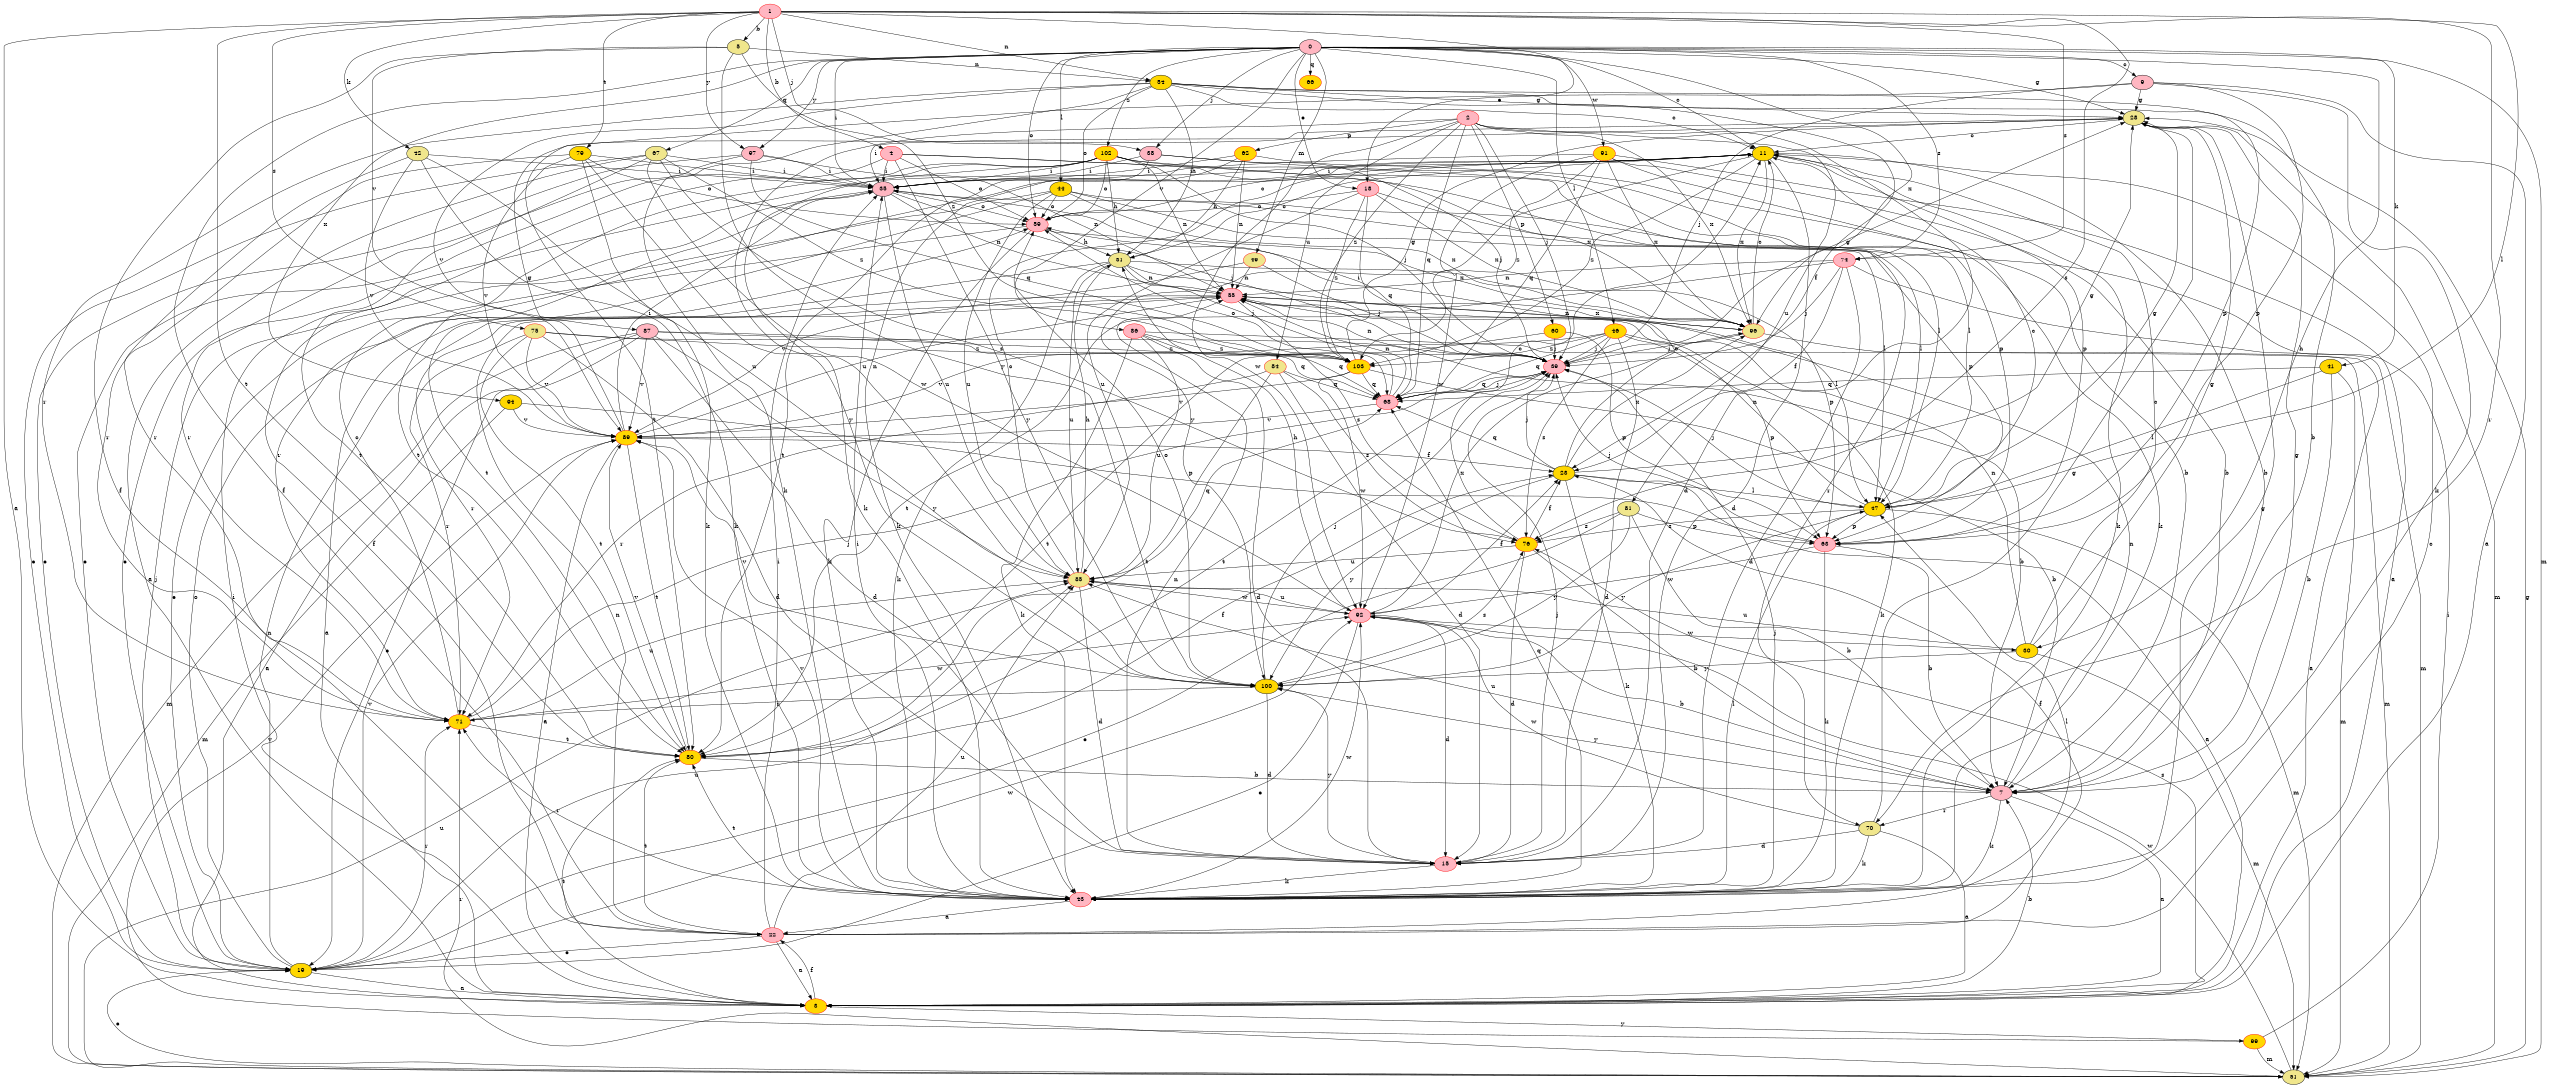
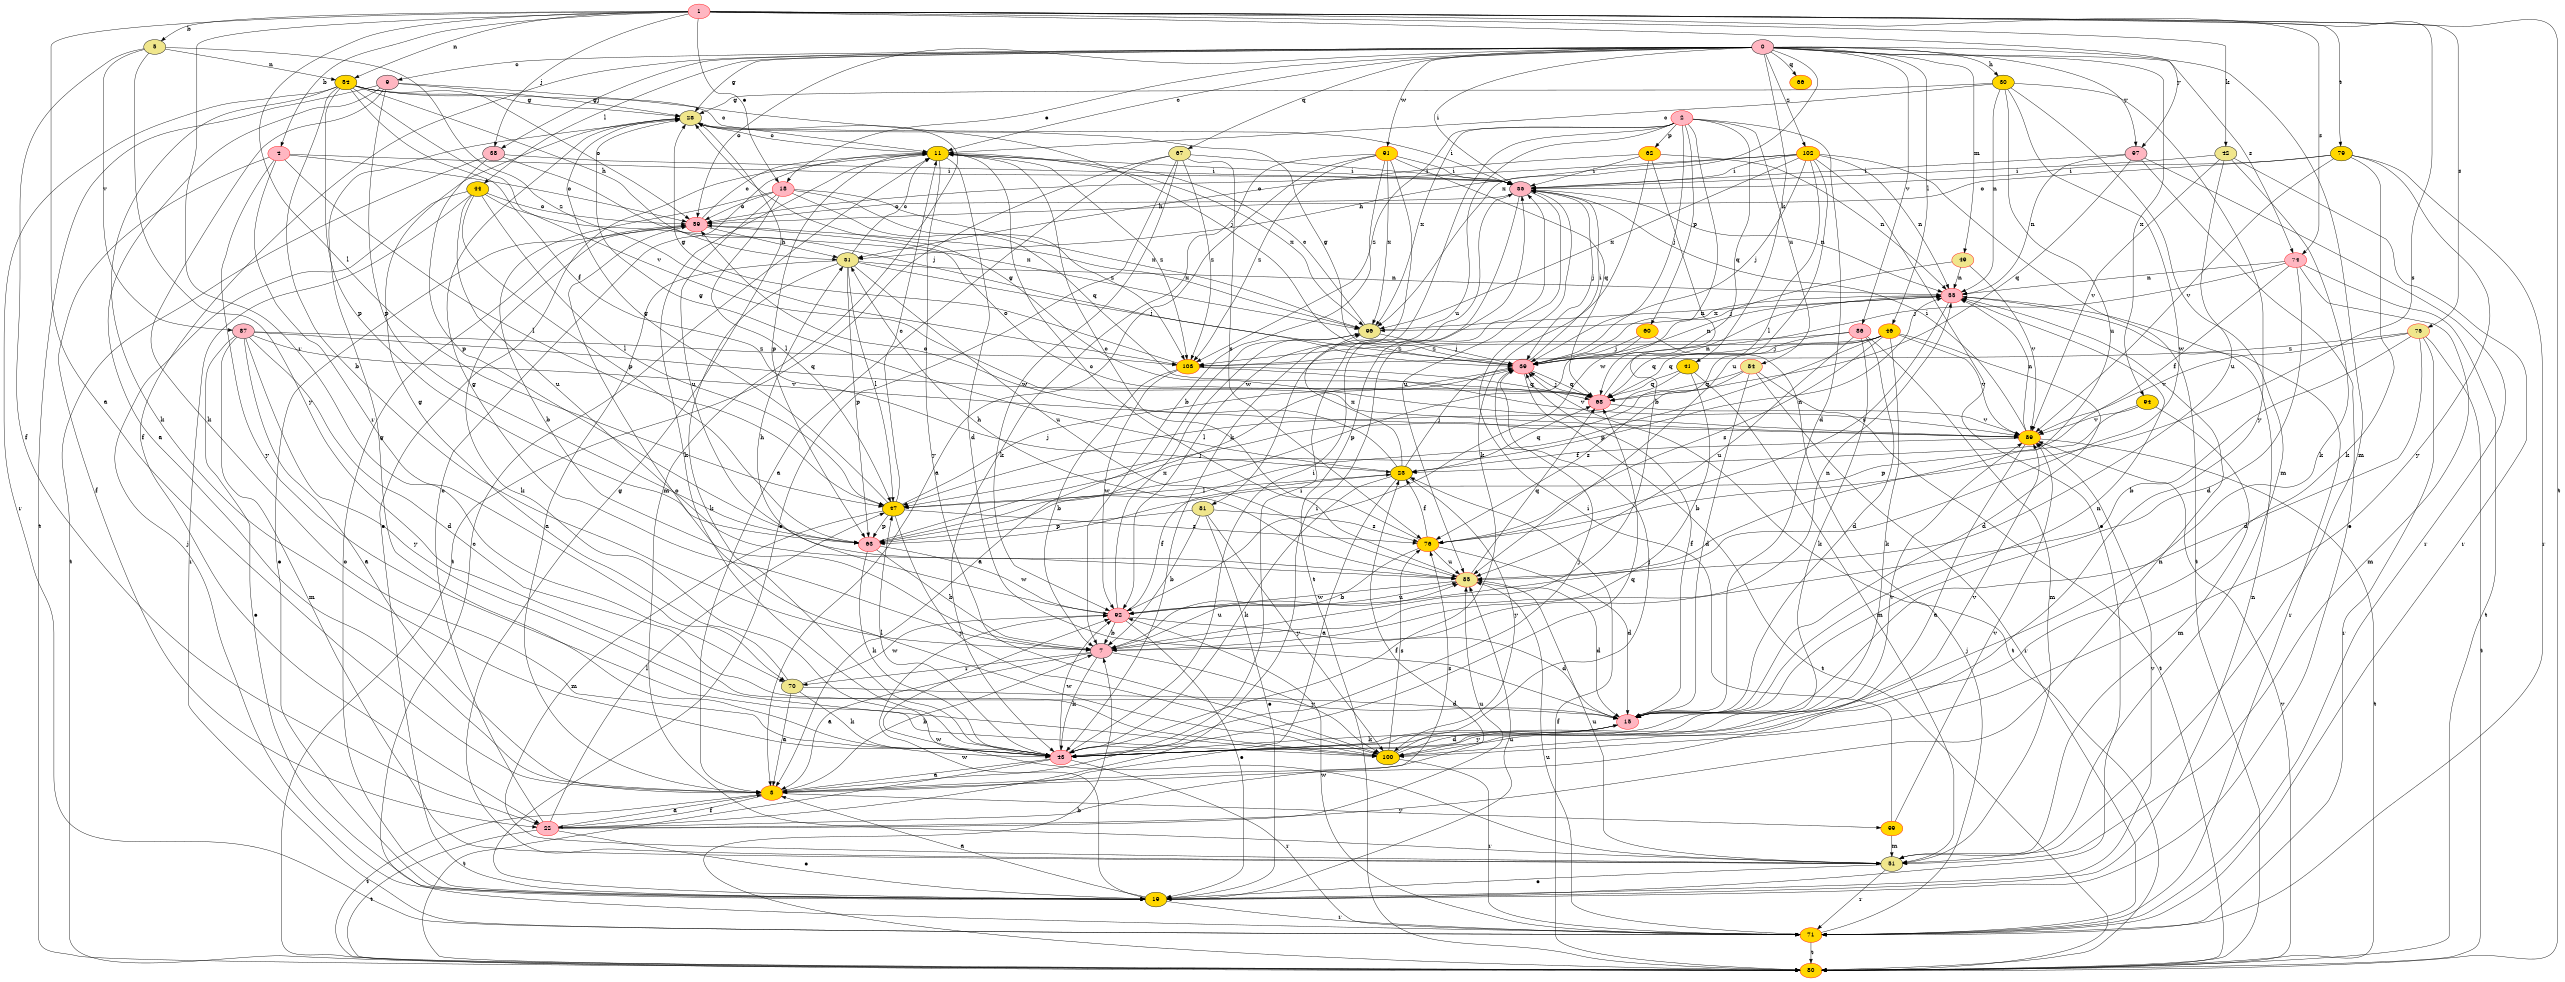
(1753, 331) -> (1370, 331)
(2227, 376) -> (596, 489)
(1558, 615) -> (1692, 544)
(1675, 635) -> (1854, 530)
(929, 917) -> (918, 775)
